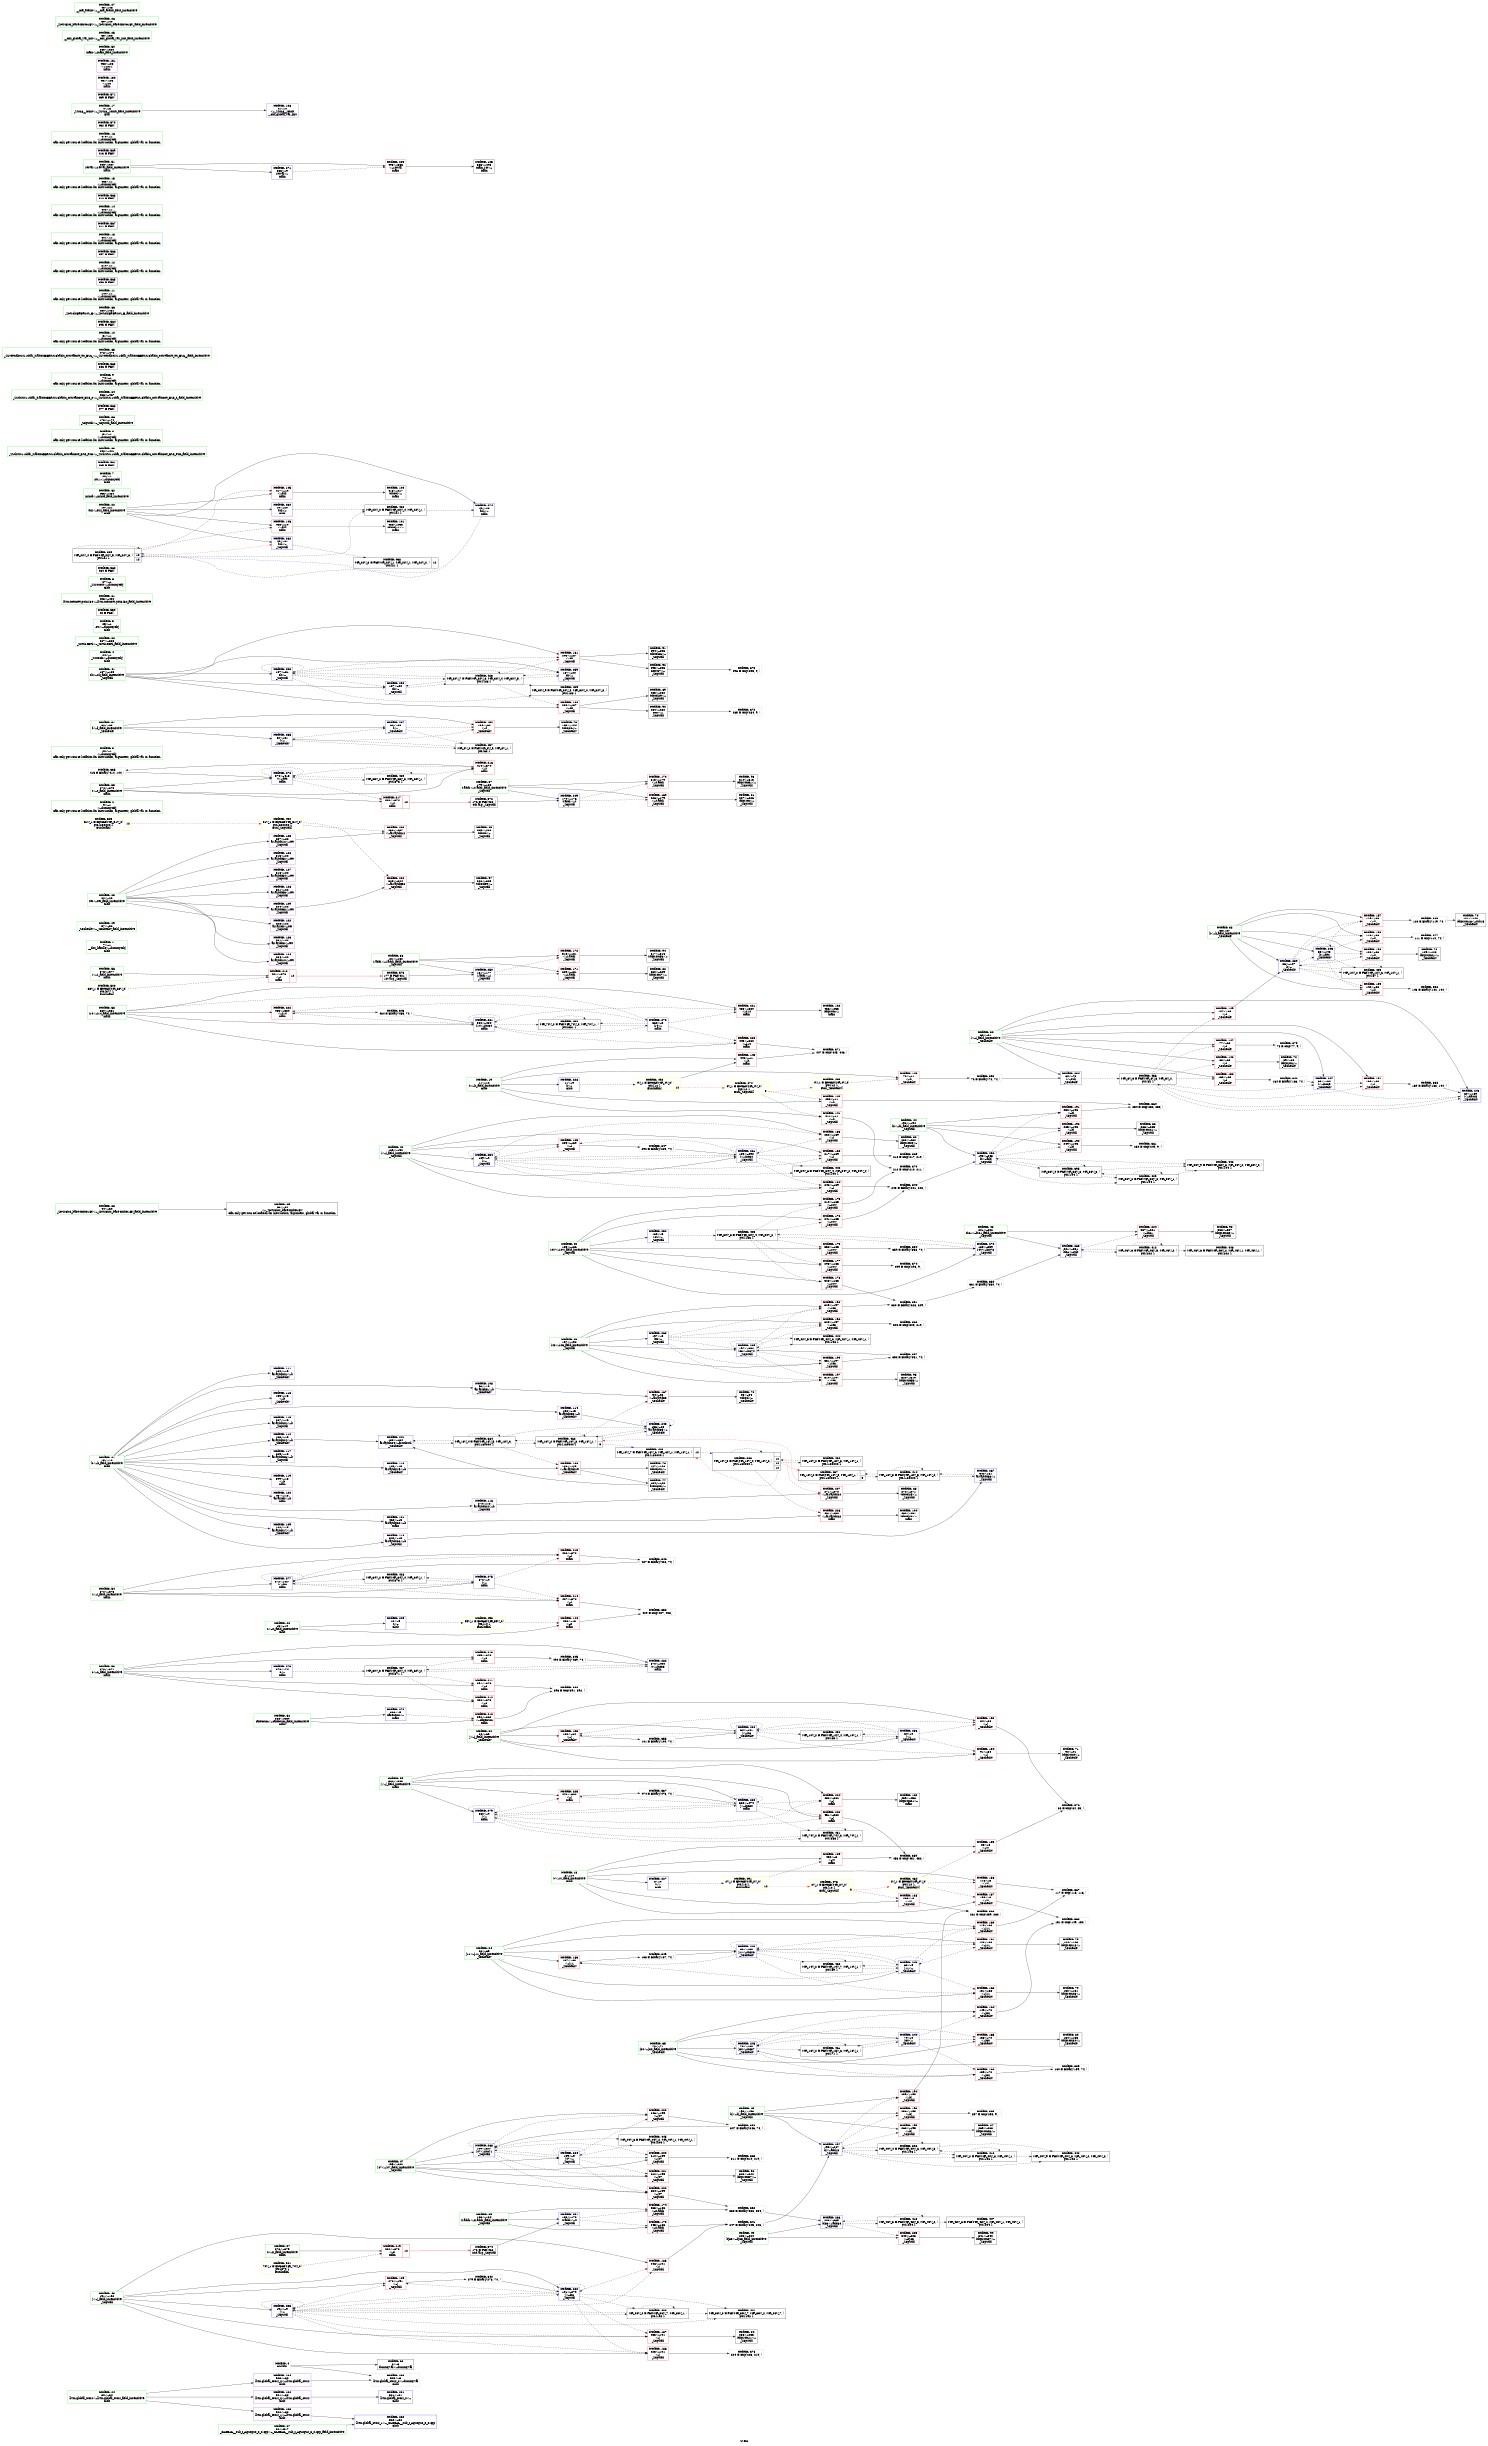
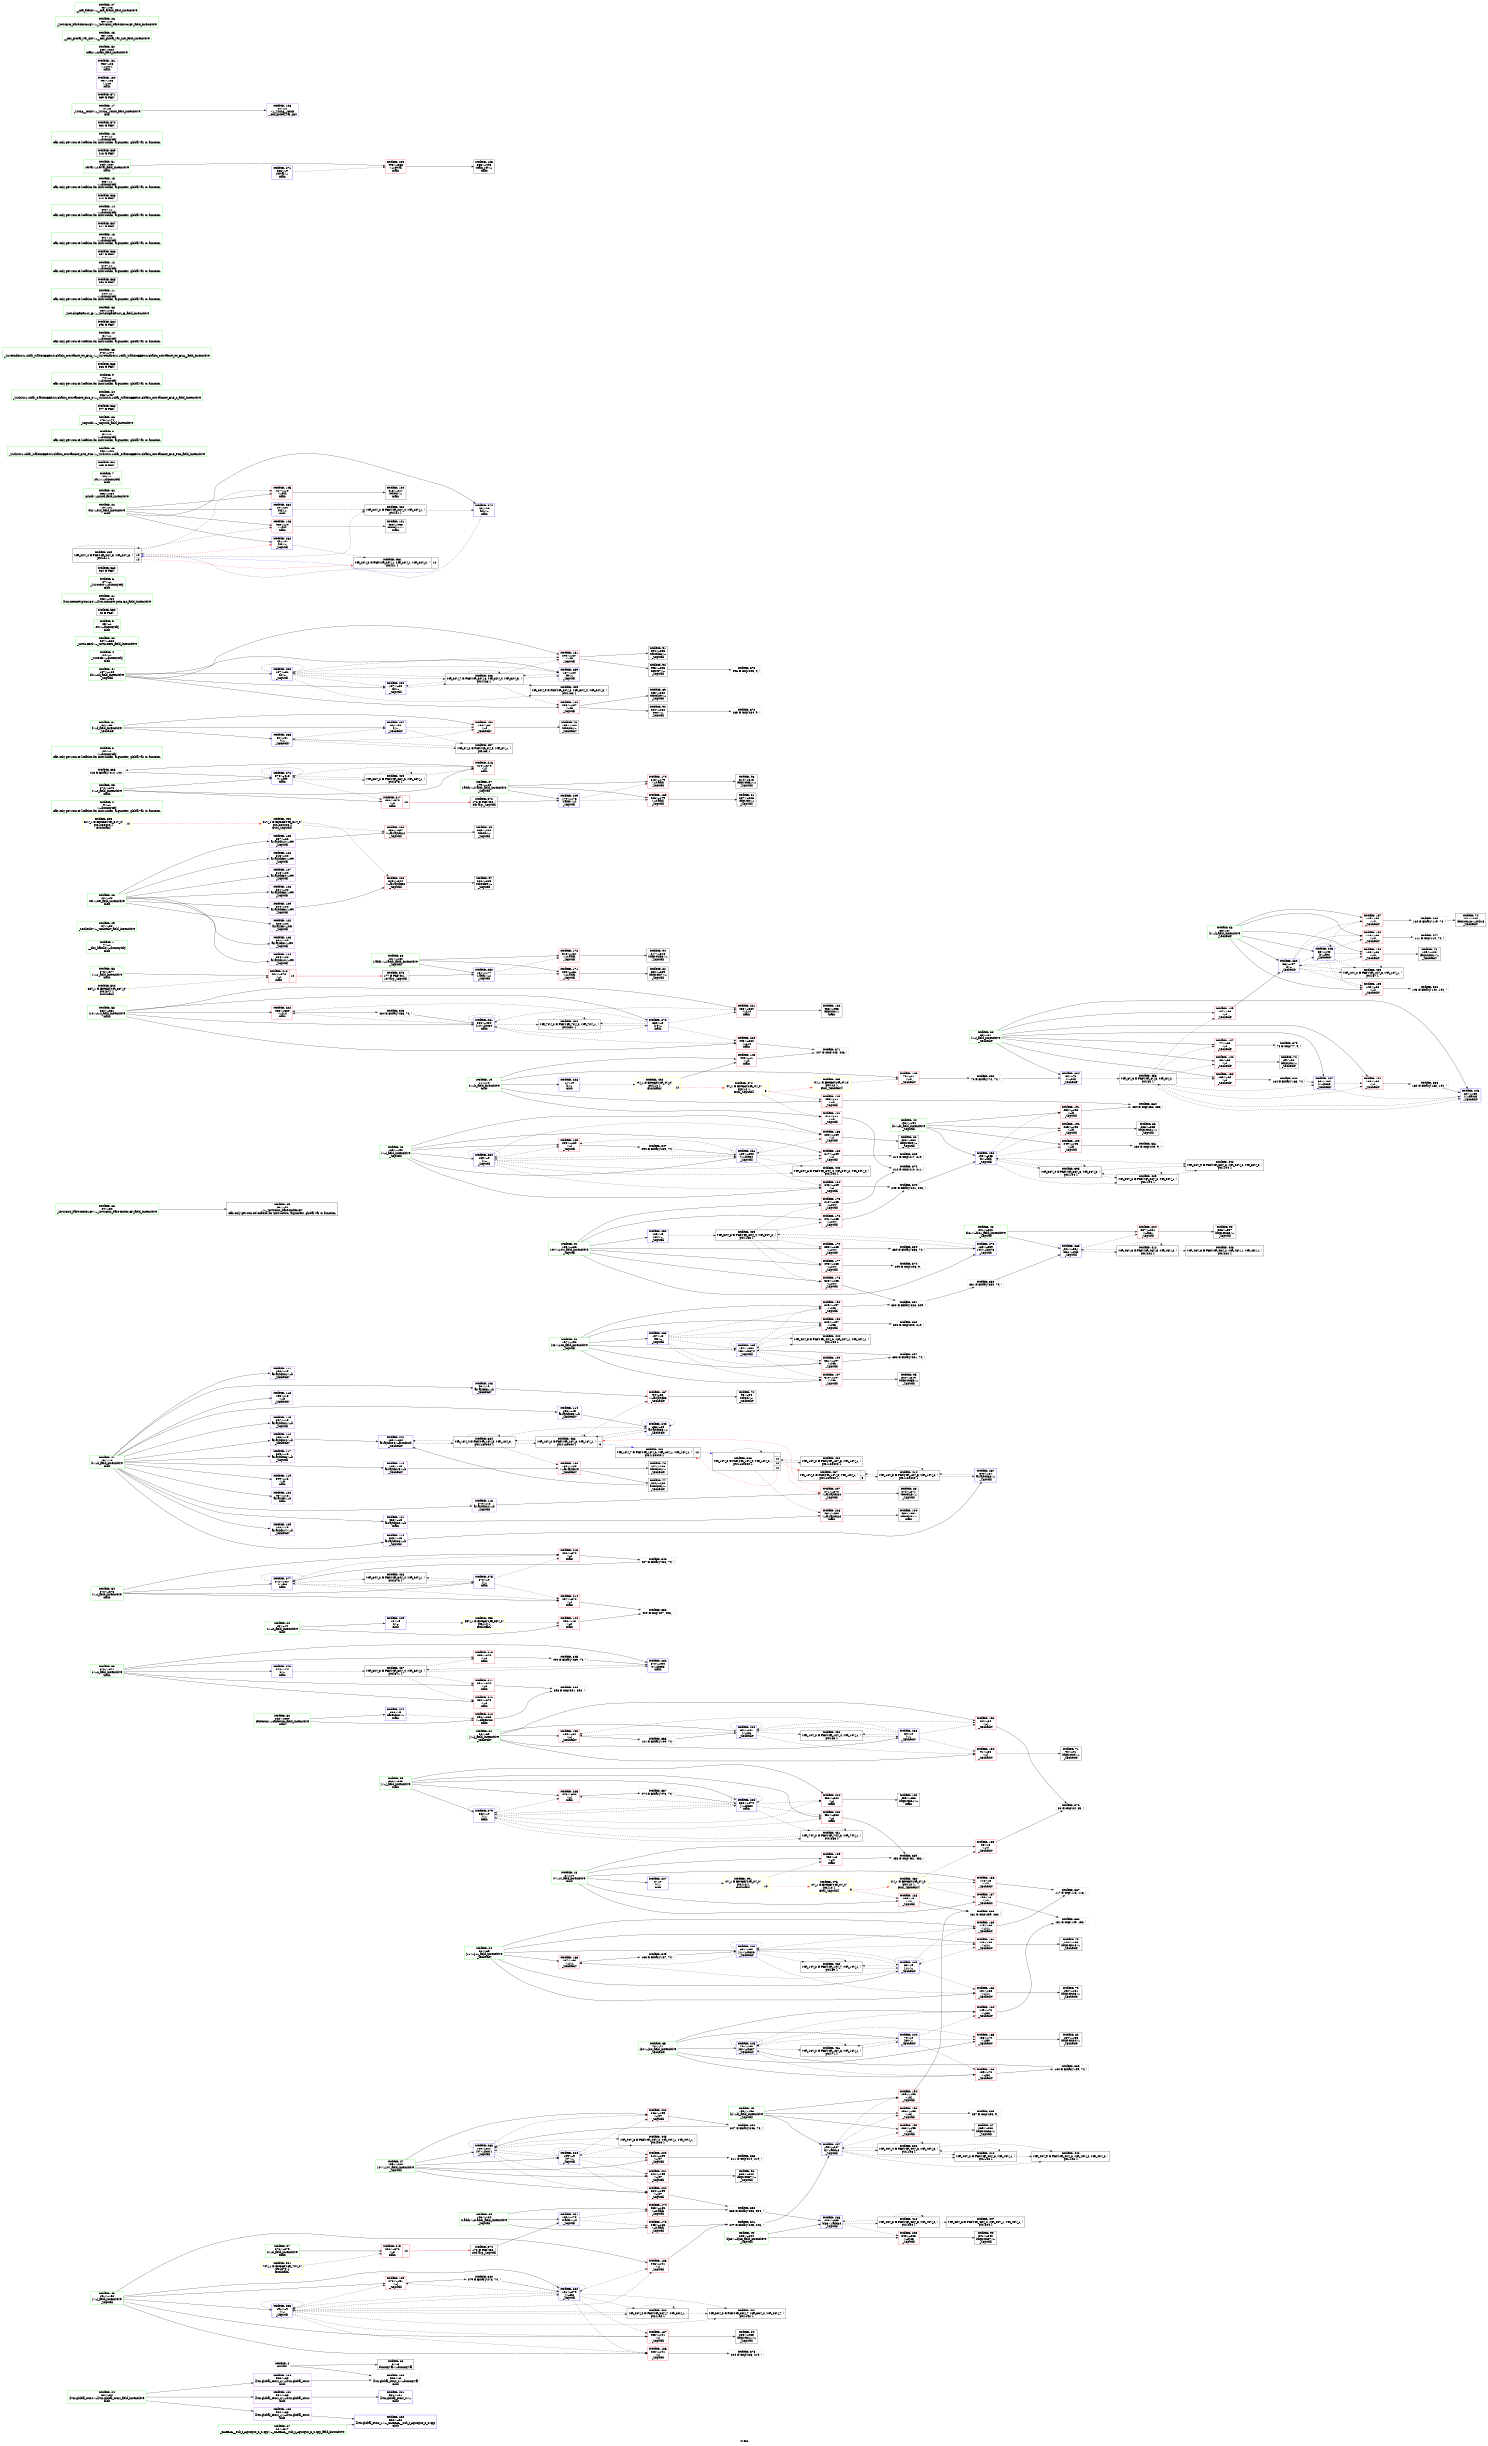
(200, 170) -> none
none -> (246, 568)
(387, 996) -> (387, 996)
